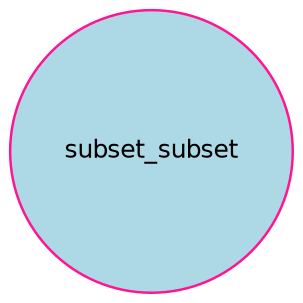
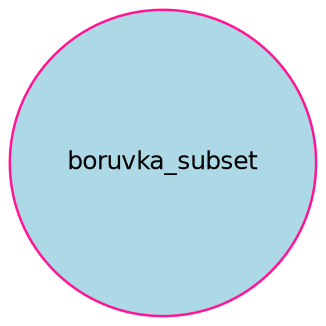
(151, 151) -> (163, 163)
